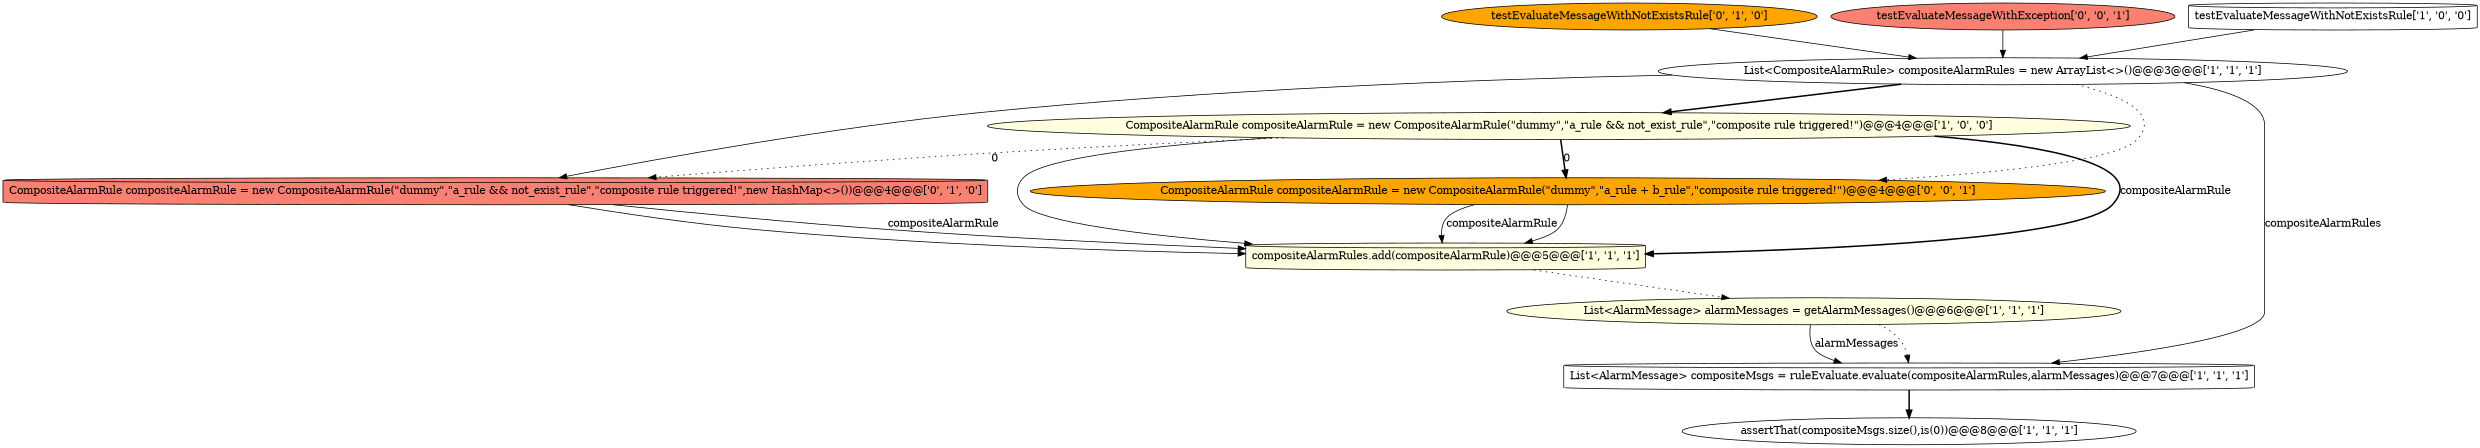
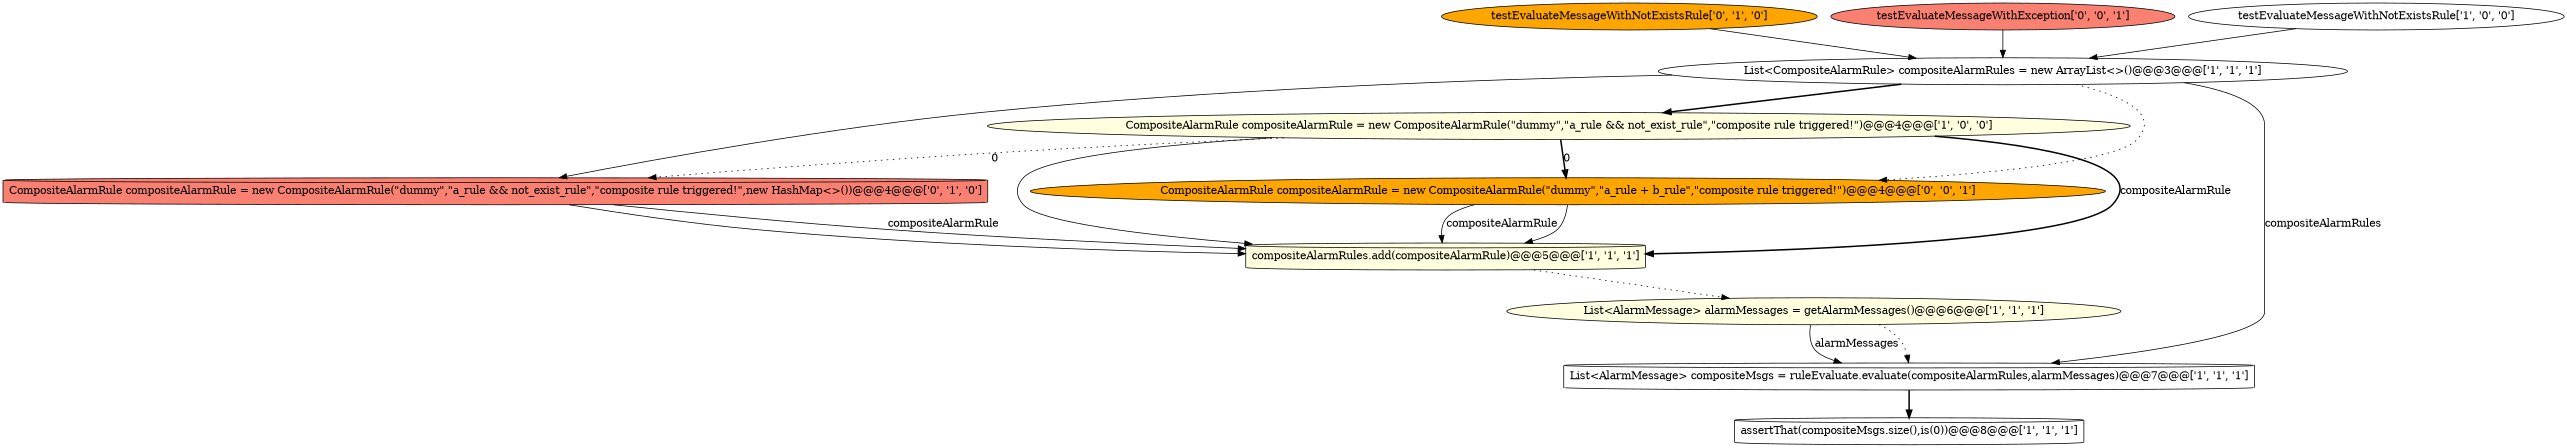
(2333, 16) -> (2376, 16)
(1909, 431) -> (1909, 431)
